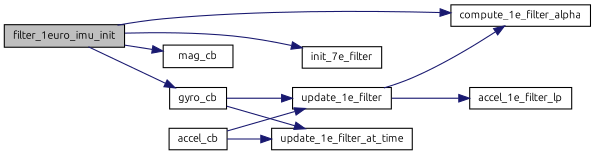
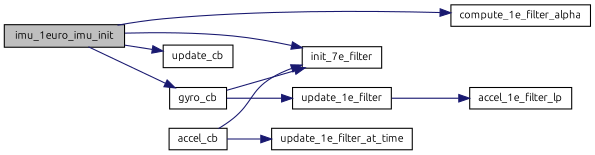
(64, 36) -> (64, 36)
(198, 56) -> (198, 56)
(441, 64) -> none
(257, 115) -> (256, 82)
(258, 122) -> (256, 92)
